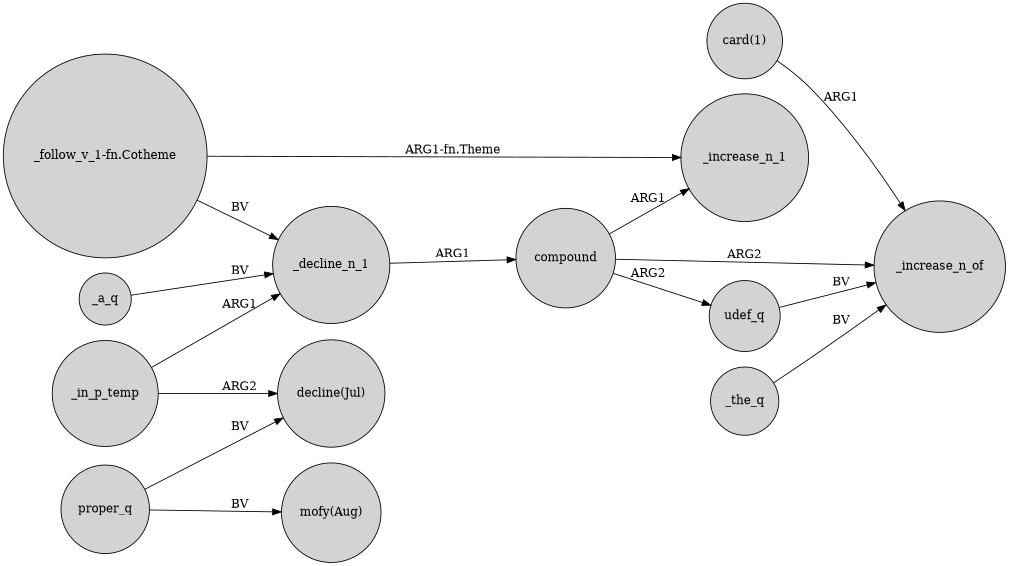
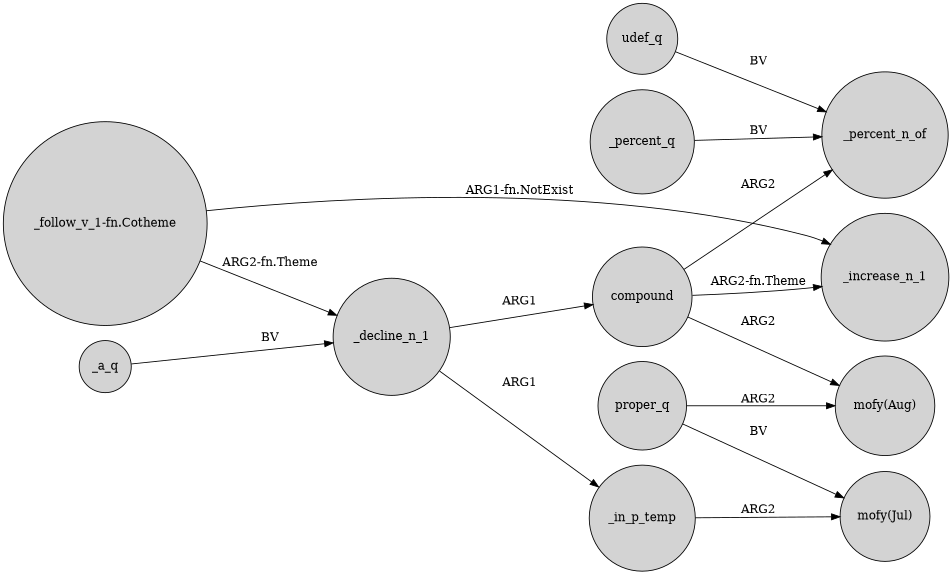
(745, 41) -> none
(453, 150) -> (520, 191)
(648, 199) -> (758, 282)
(240, 207) -> (270, 263)
(940, 267) -> (885, 135)
(658, 288) -> (760, 349)
(212, 333) -> (516, 427)
(331, 394) -> (885, 516)
(745, 401) -> (642, 142)
(240, 505) -> (758, 399)
